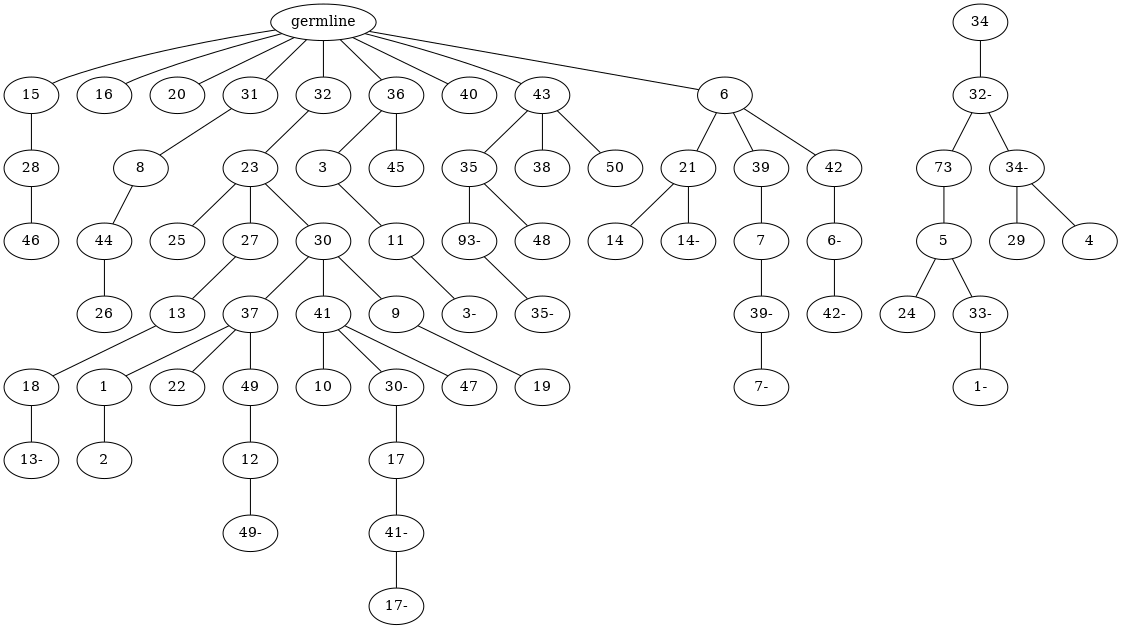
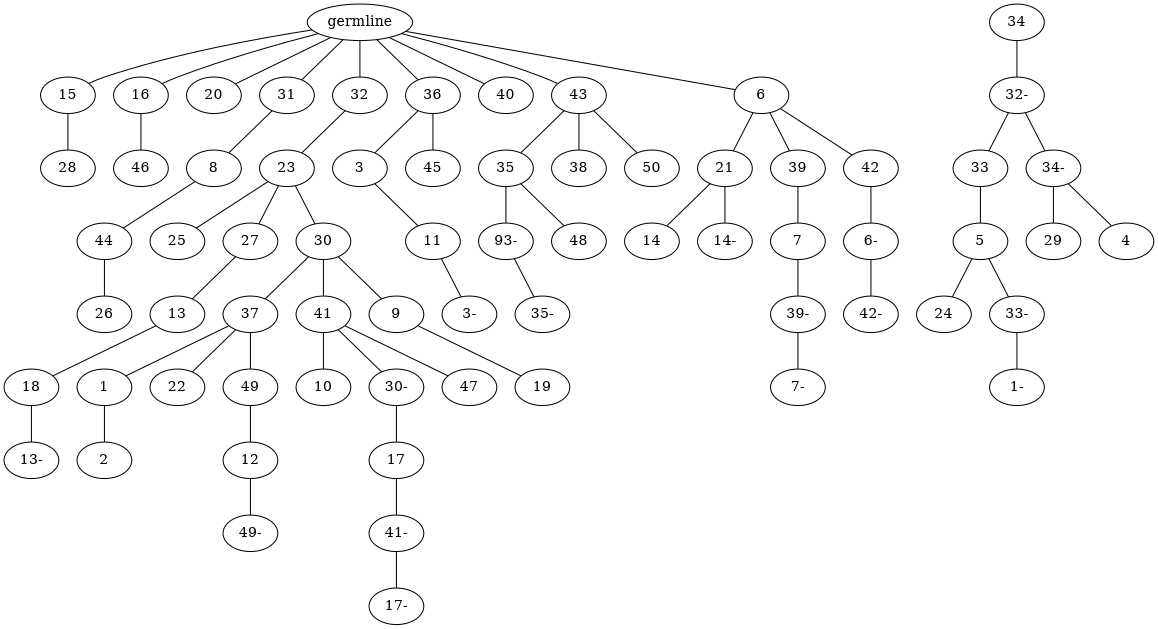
(944, 168) -> (980, 168)
(31, 205) -> (141, 132)
